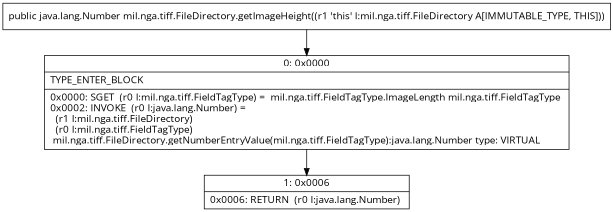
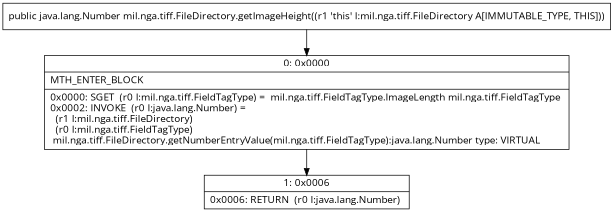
(97, 80) -> (97, 80)
